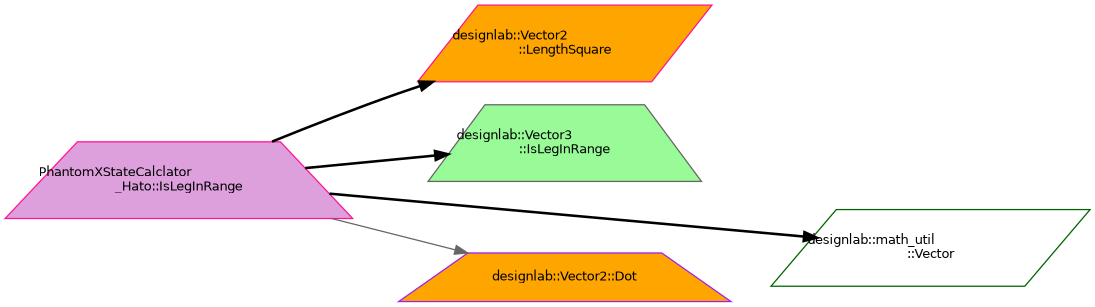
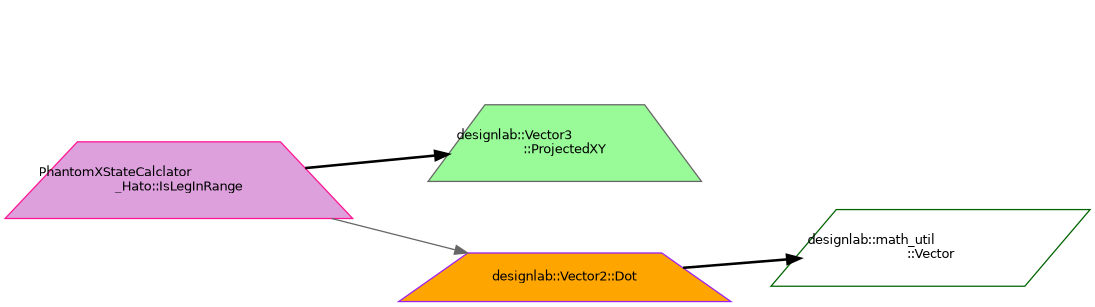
(565, 43) -> none
(565, 143) -> (565, 143)
(567, 215) -> (735, 264)
